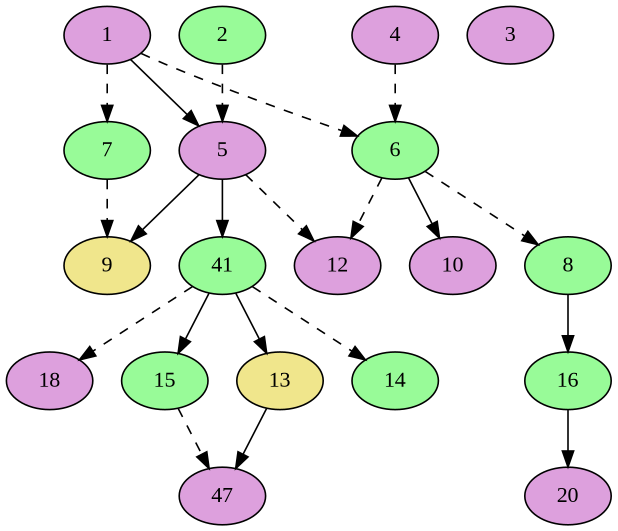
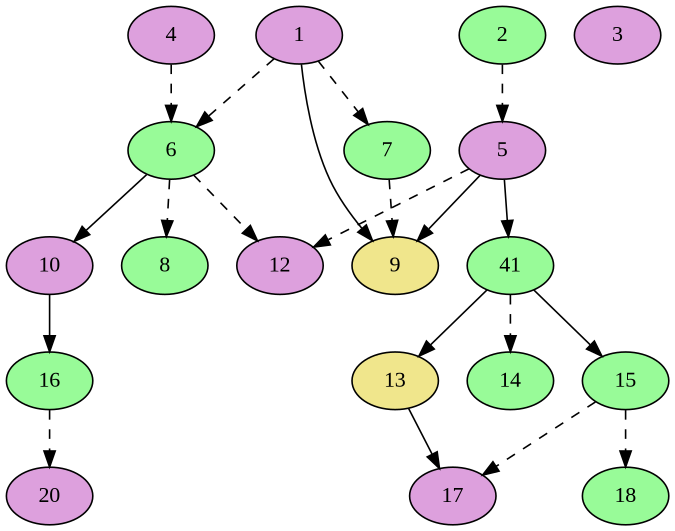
(159, 87) -> (319, 151)
(568, 315) -> (50, 315)
(143, 319) -> (626, 431)
(50, 381) -> (626, 496)
(568, 431) -> (50, 431)
(222, 496) -> (453, 496)
